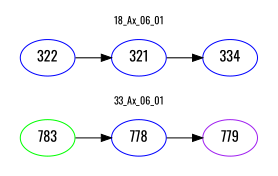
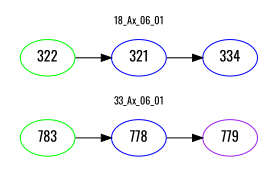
(48, 58) -> (48, 58)
